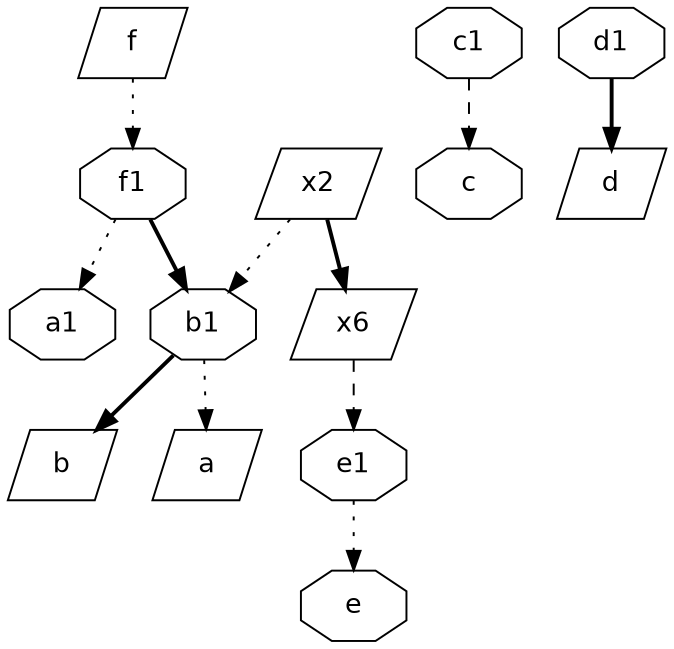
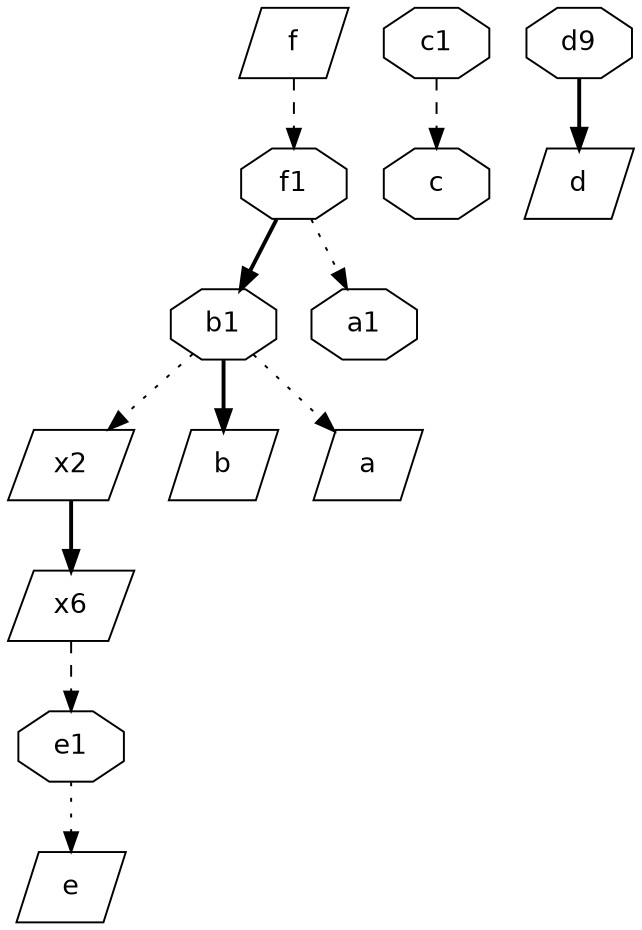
(612, 43) -> (579, 43)
(133, 104) -> (294, 104)
(266, 248) -> (158, 385)
(354, 606) -> (71, 887)
